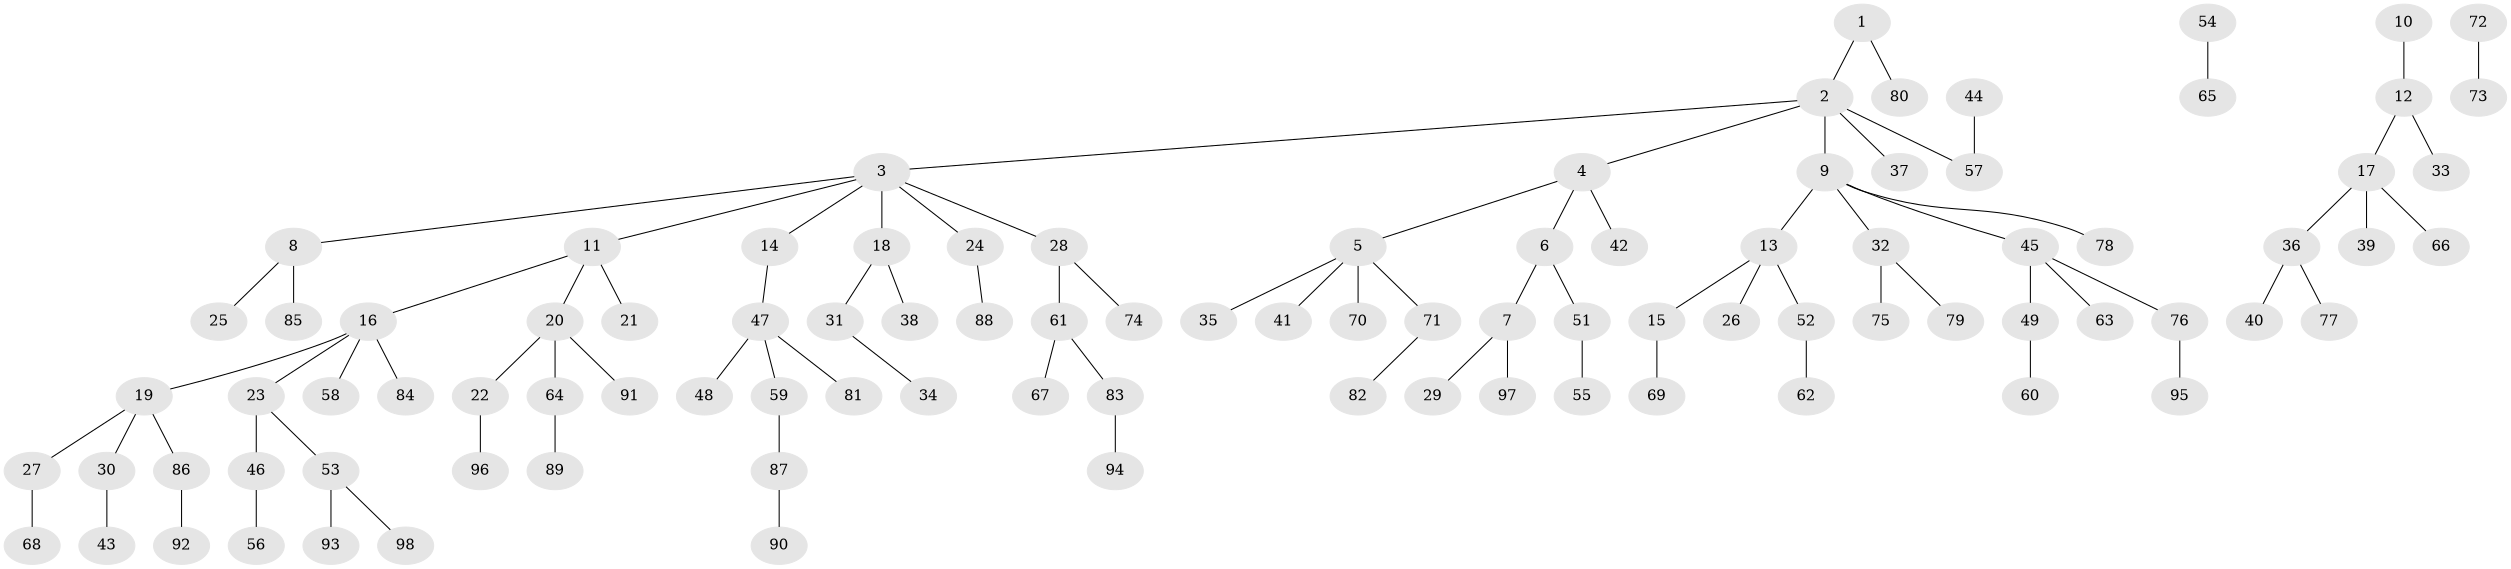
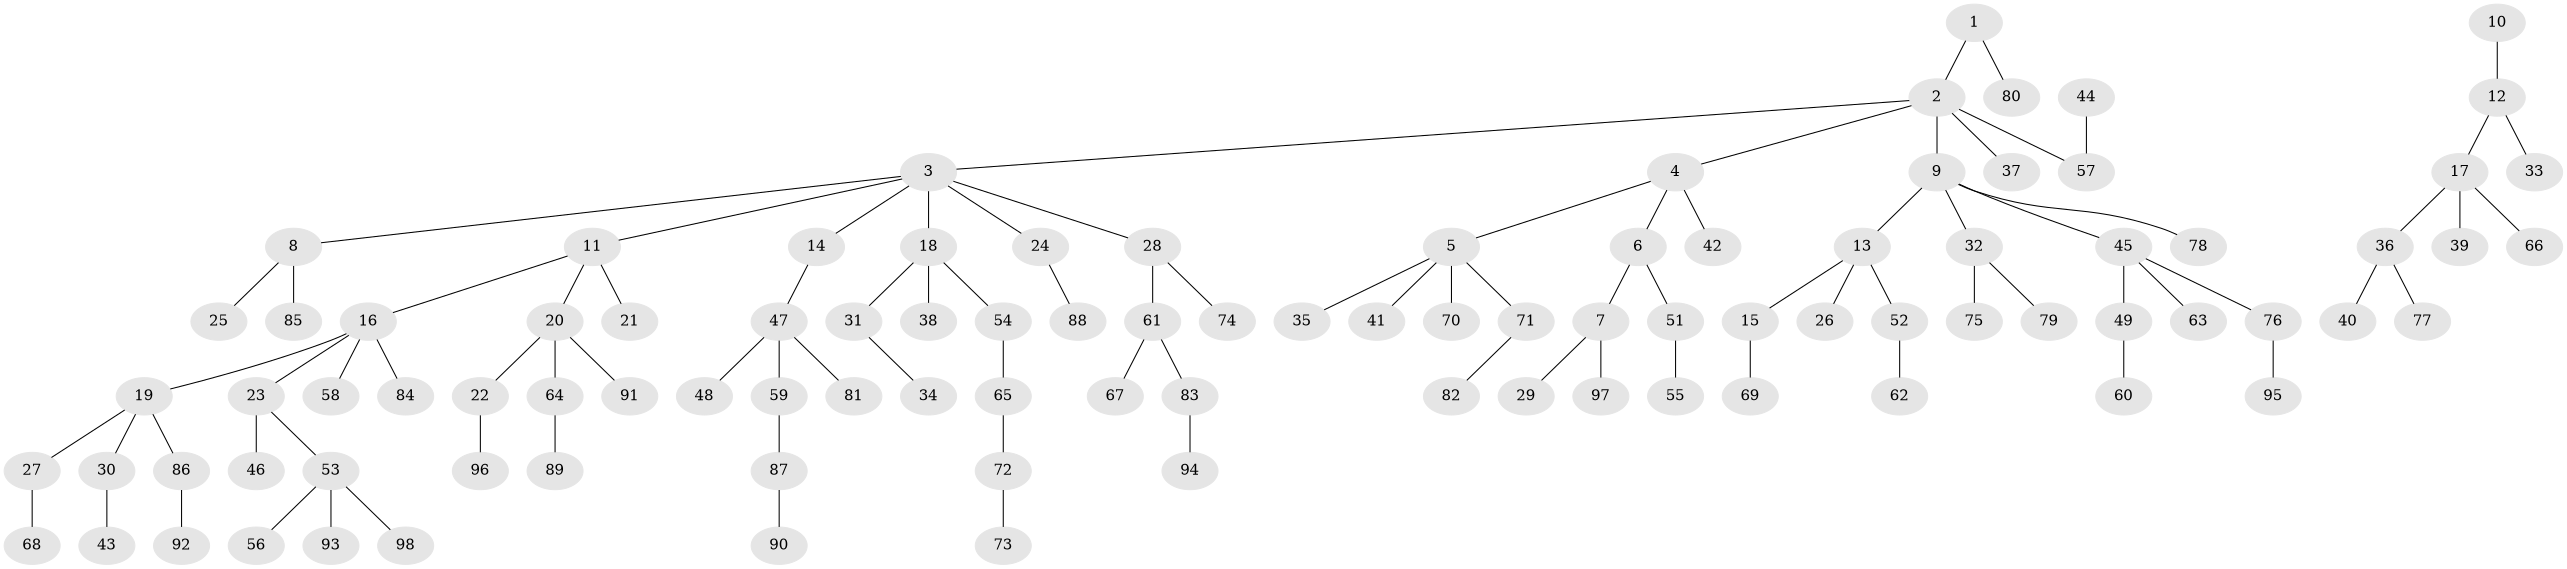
none -> (966, 284)
none -> (1003, 434)
(256, 508) -> (294, 508)
